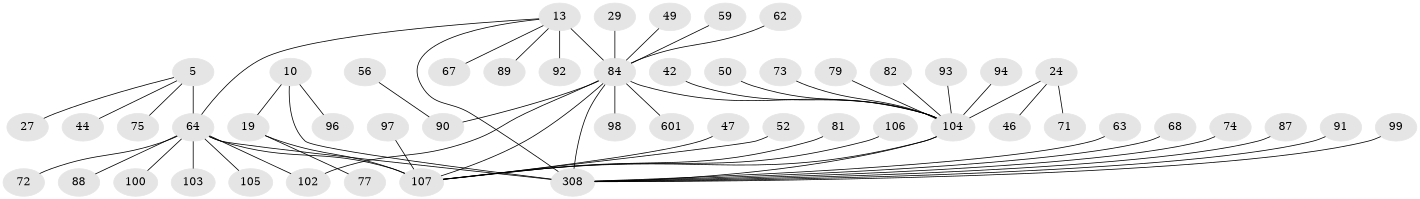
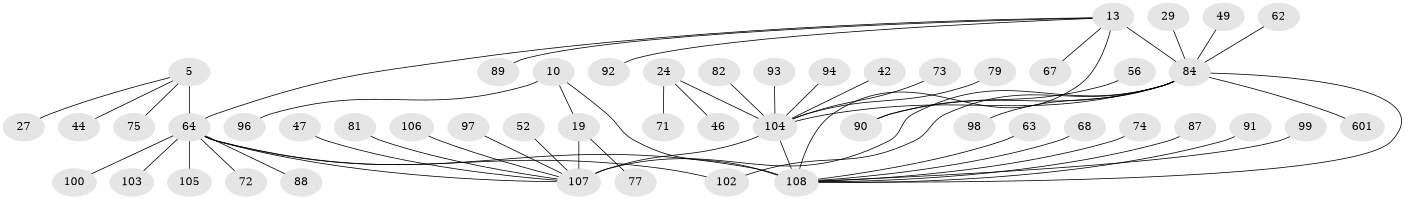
(725, 17) -> none
(725, 72) -> none
(573, 182) -> (797, 182)
